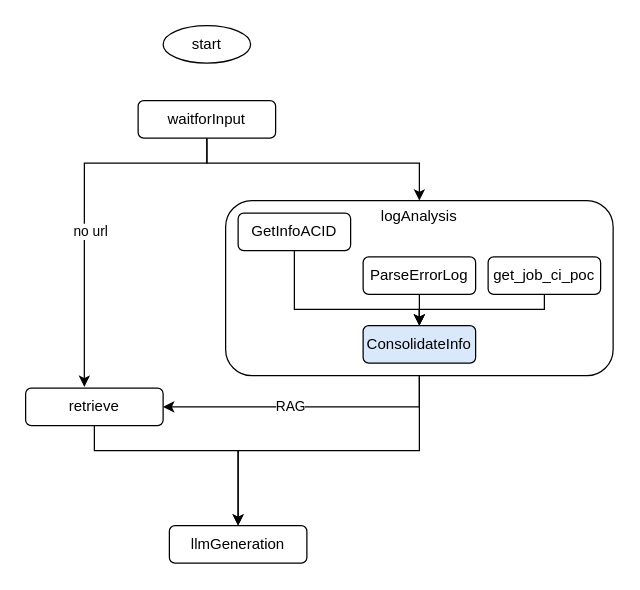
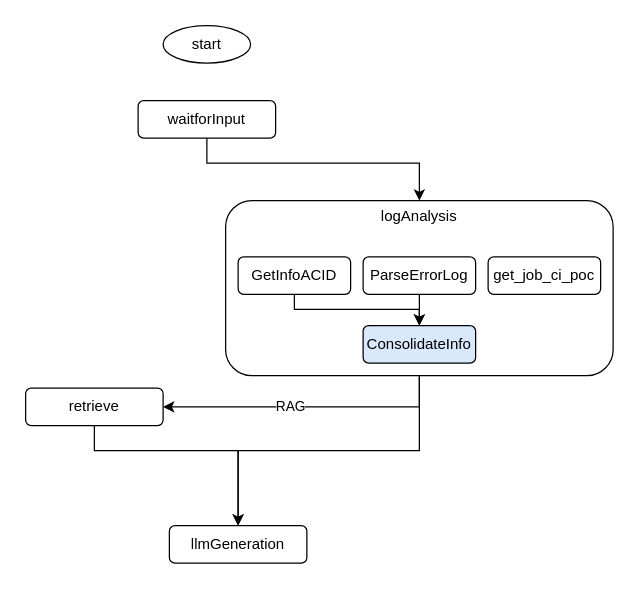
(84, 211) -> none
(294, 232) -> (294, 276)
(491, 309) -> none
